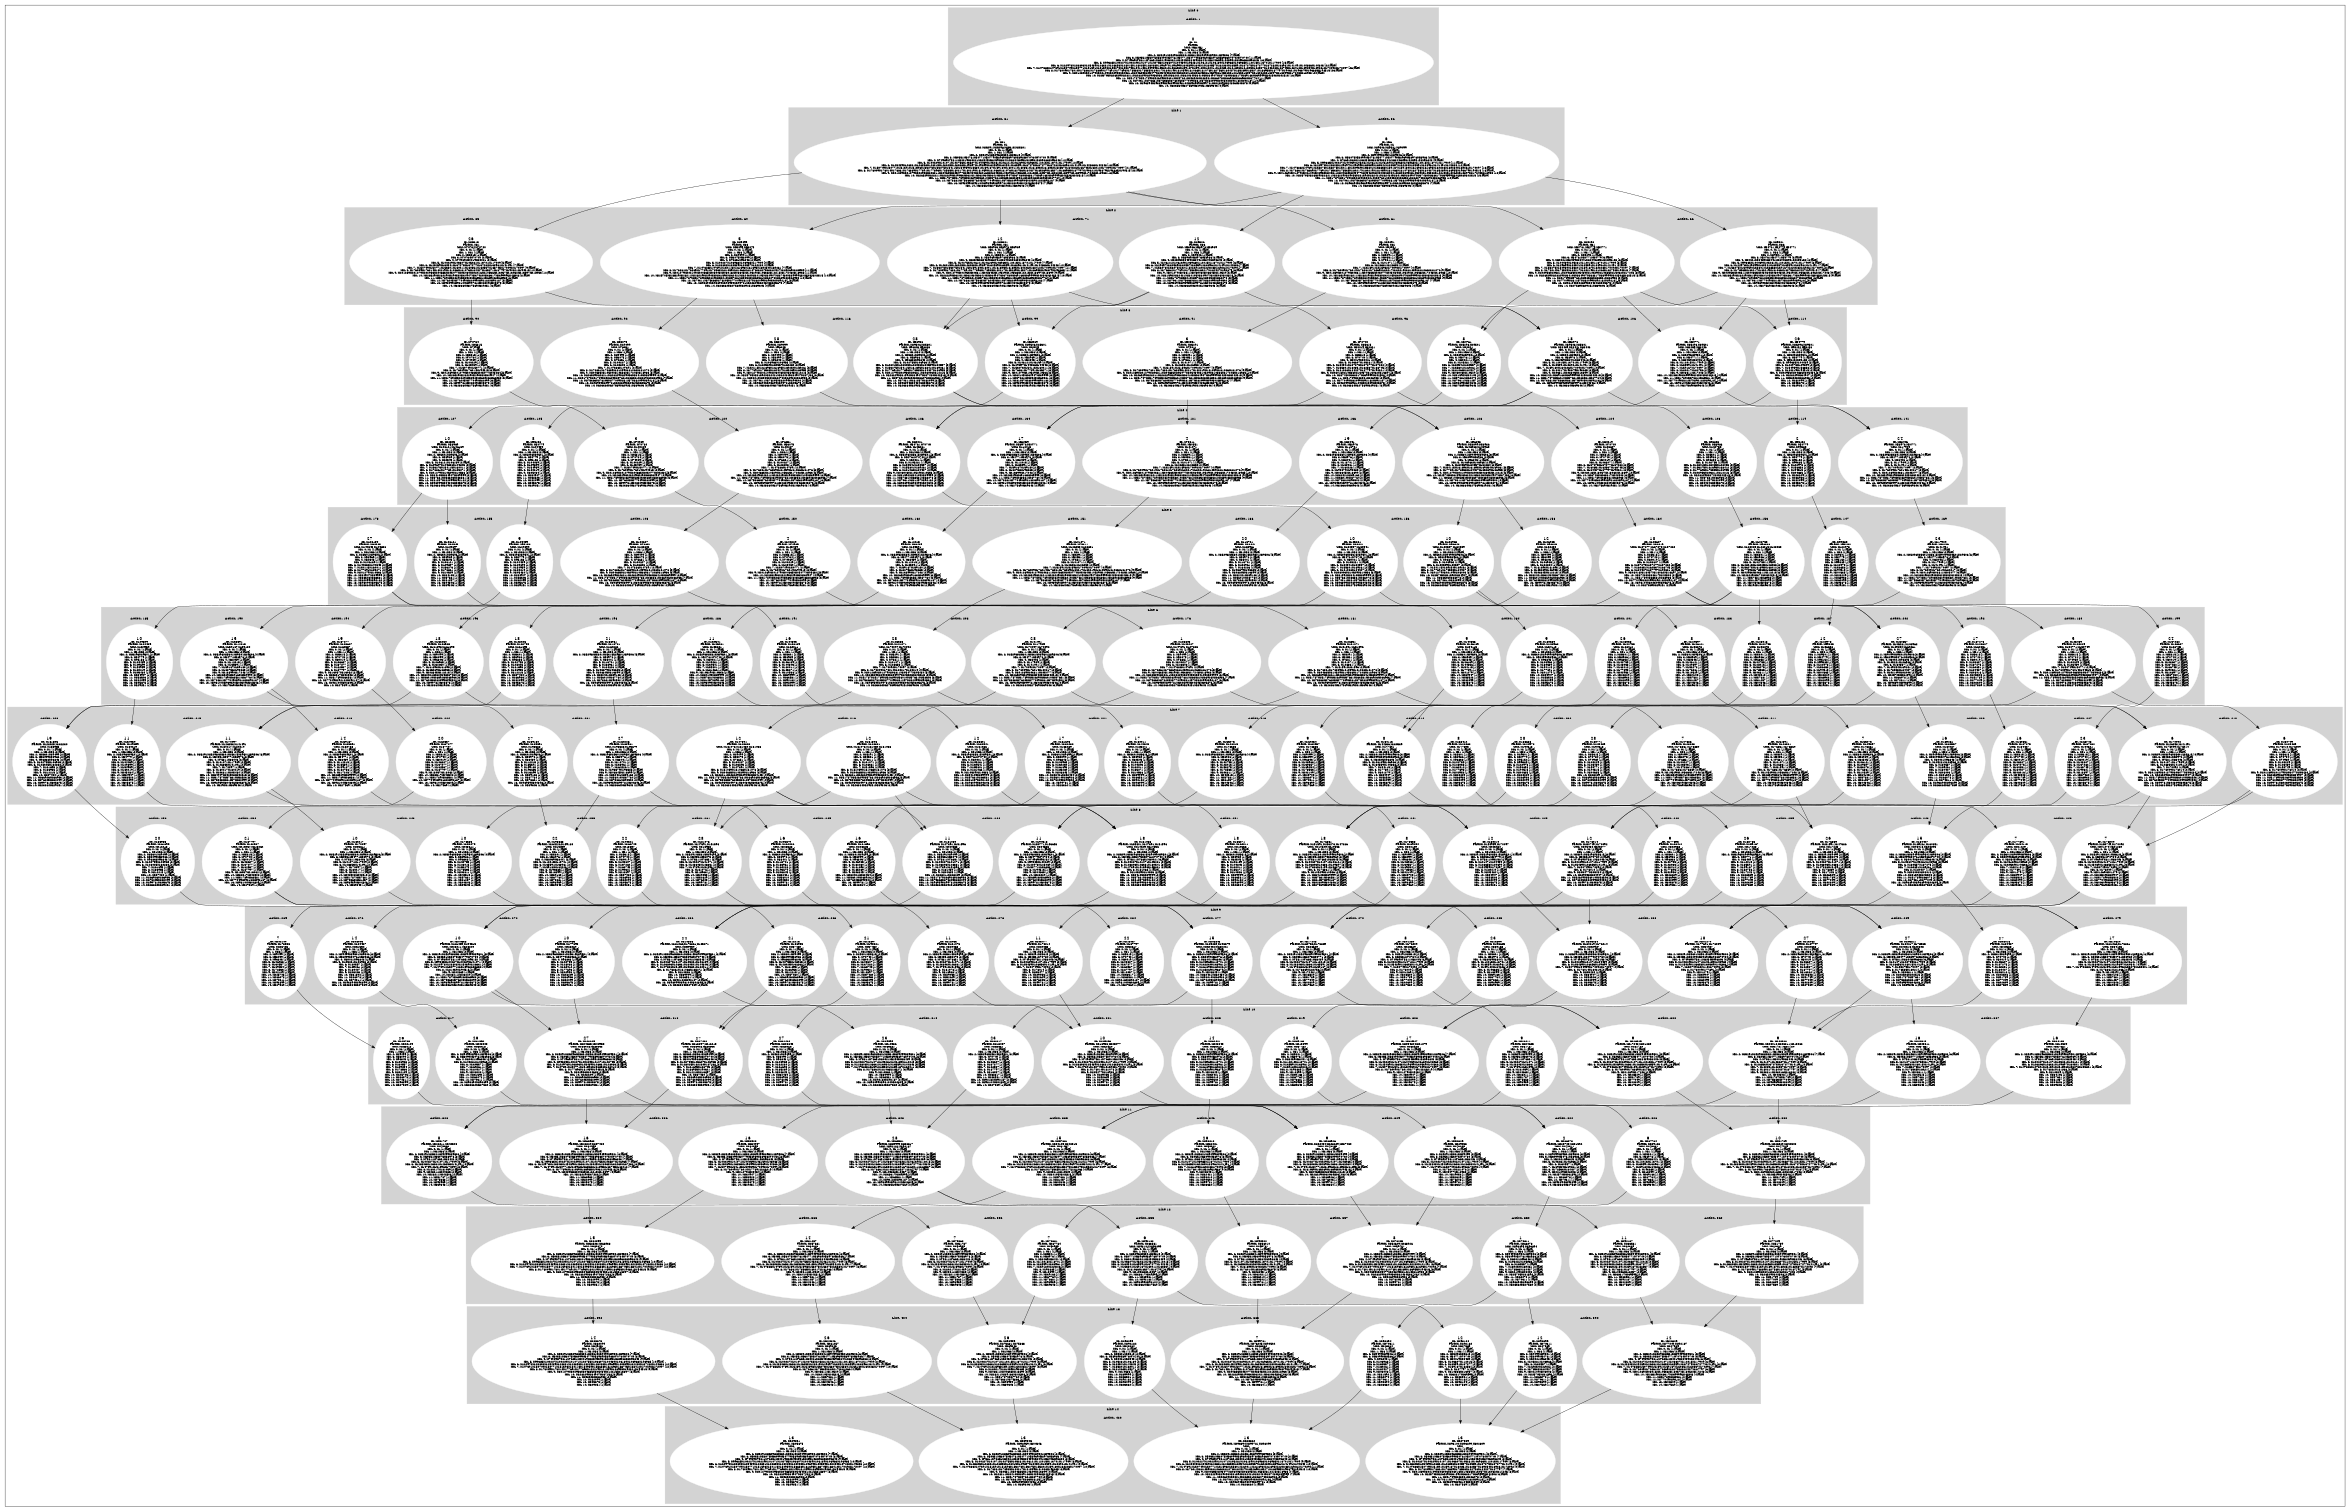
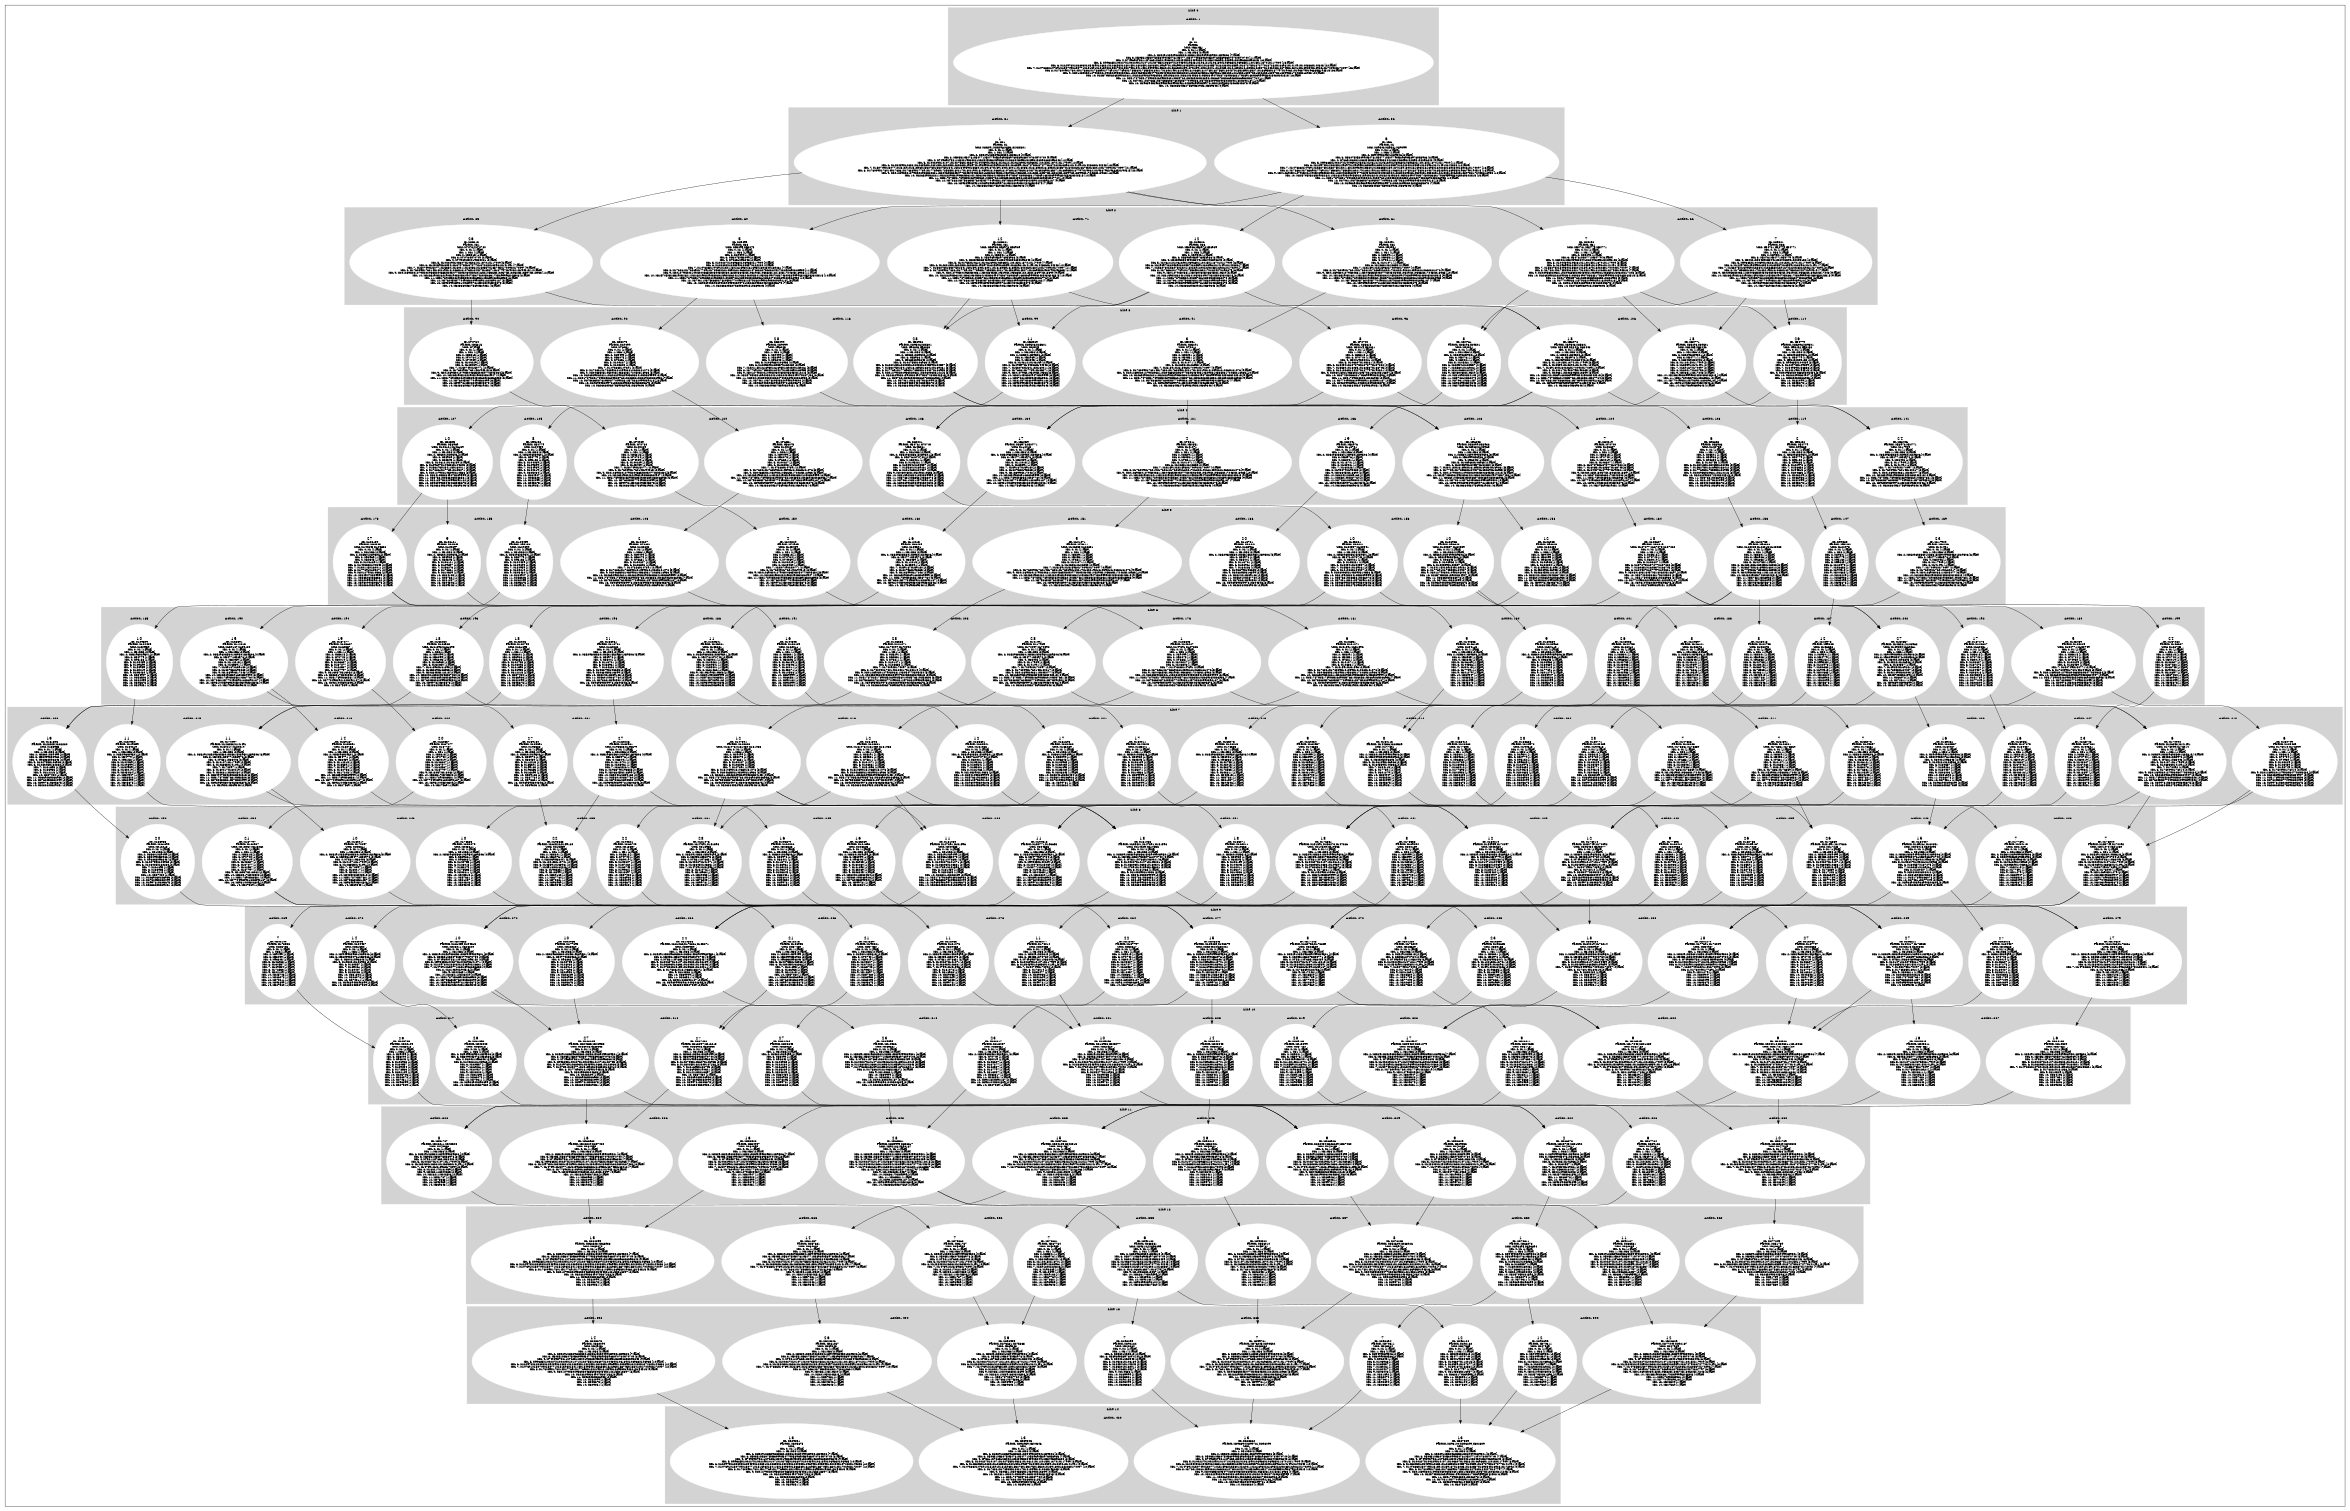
(900, 1318) -> (900, 1318)
